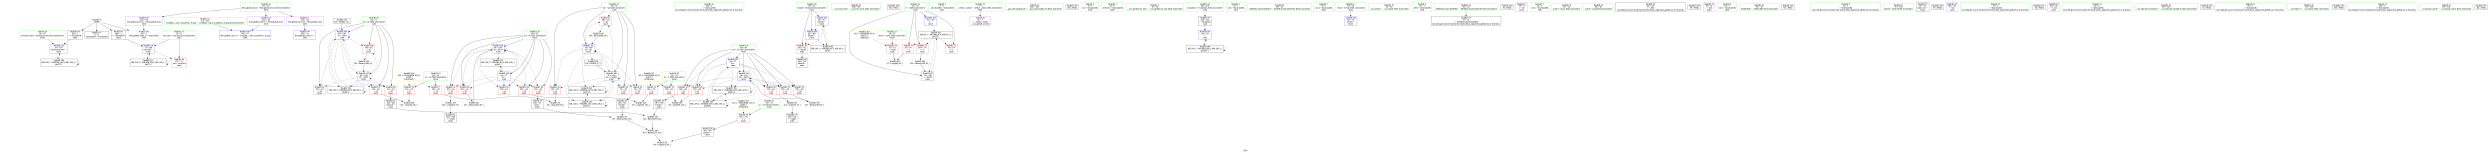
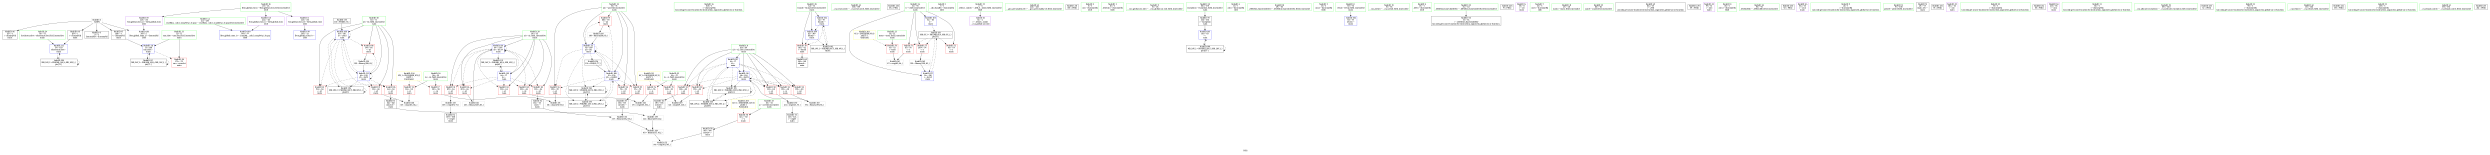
none -> (1802, 7)
none -> (10, 35)
